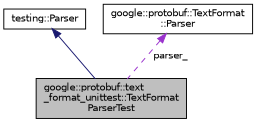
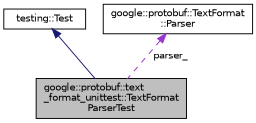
(45, 19) -> (45, 19)
